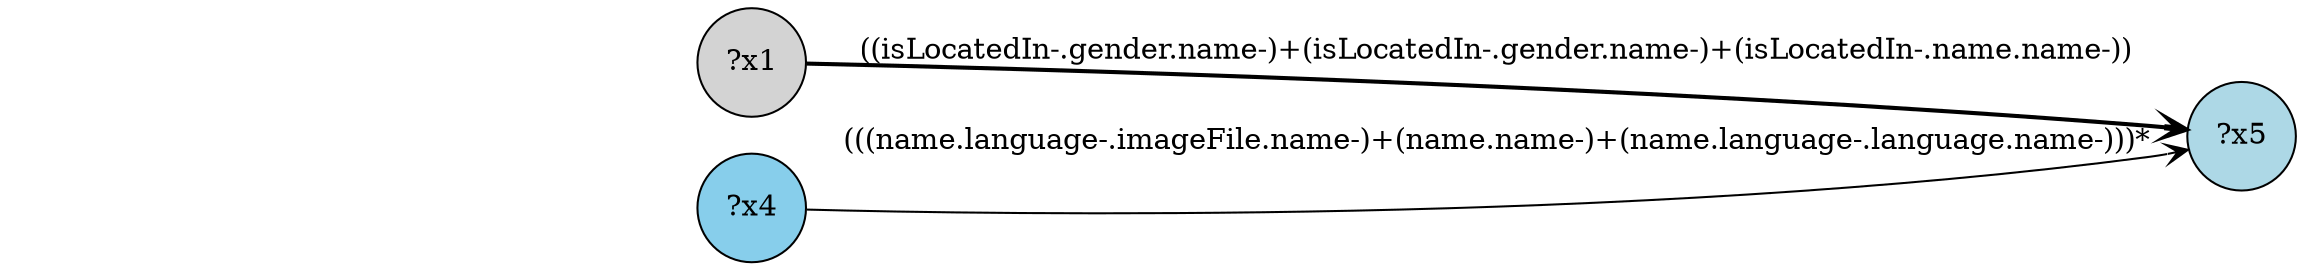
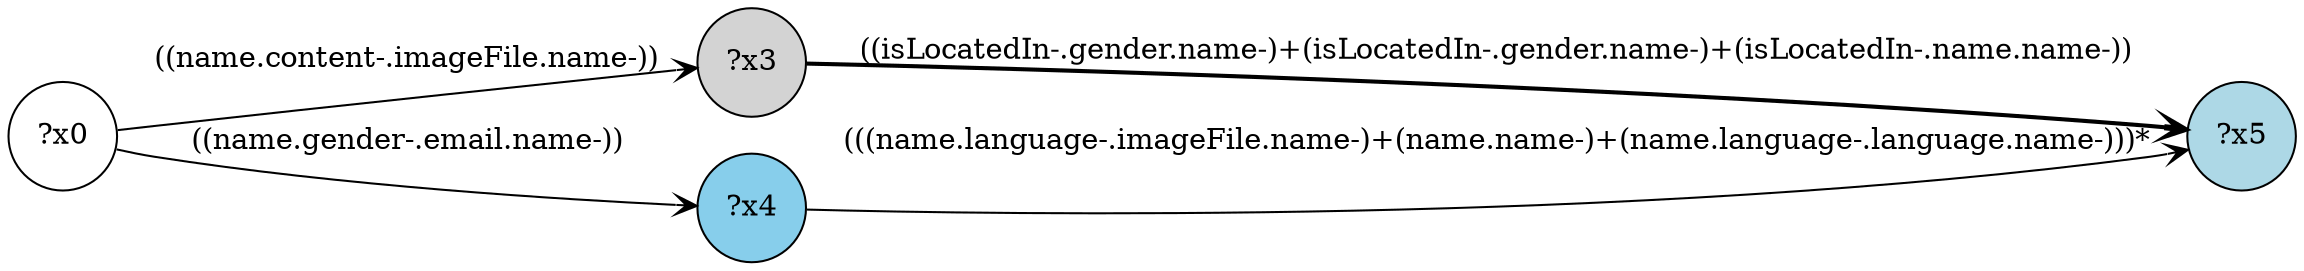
(752, 62) -> (752, 62)
none -> (63, 136)
